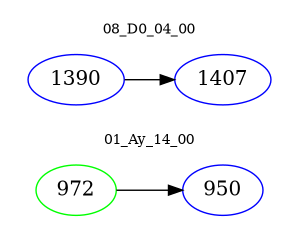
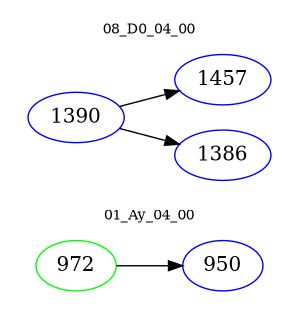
(223, 80) -> (223, 80)
(149, 141) -> (149, 216)
none -> (223, 155)
